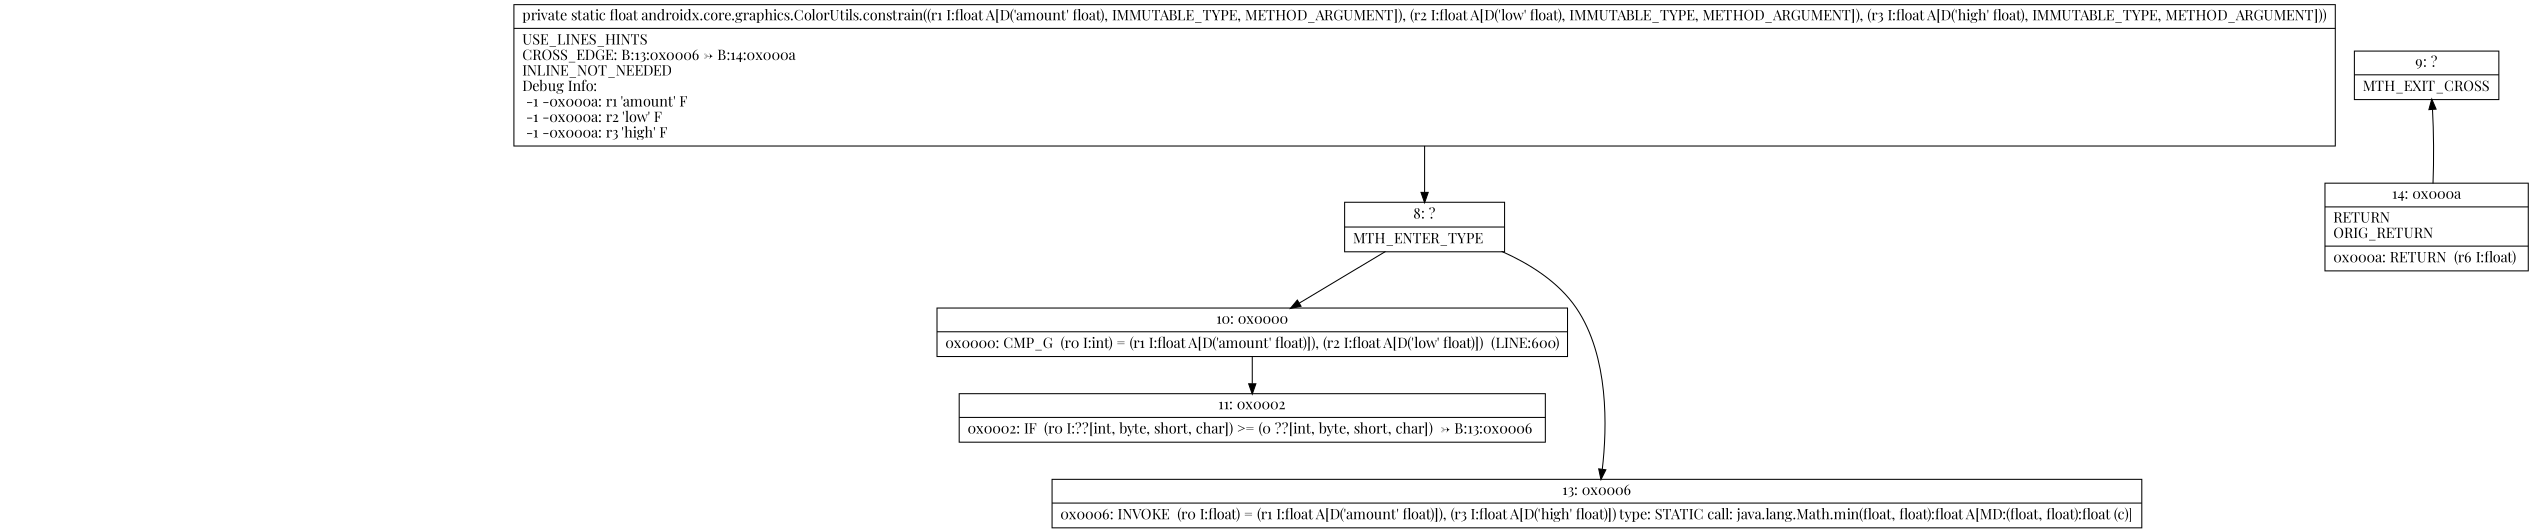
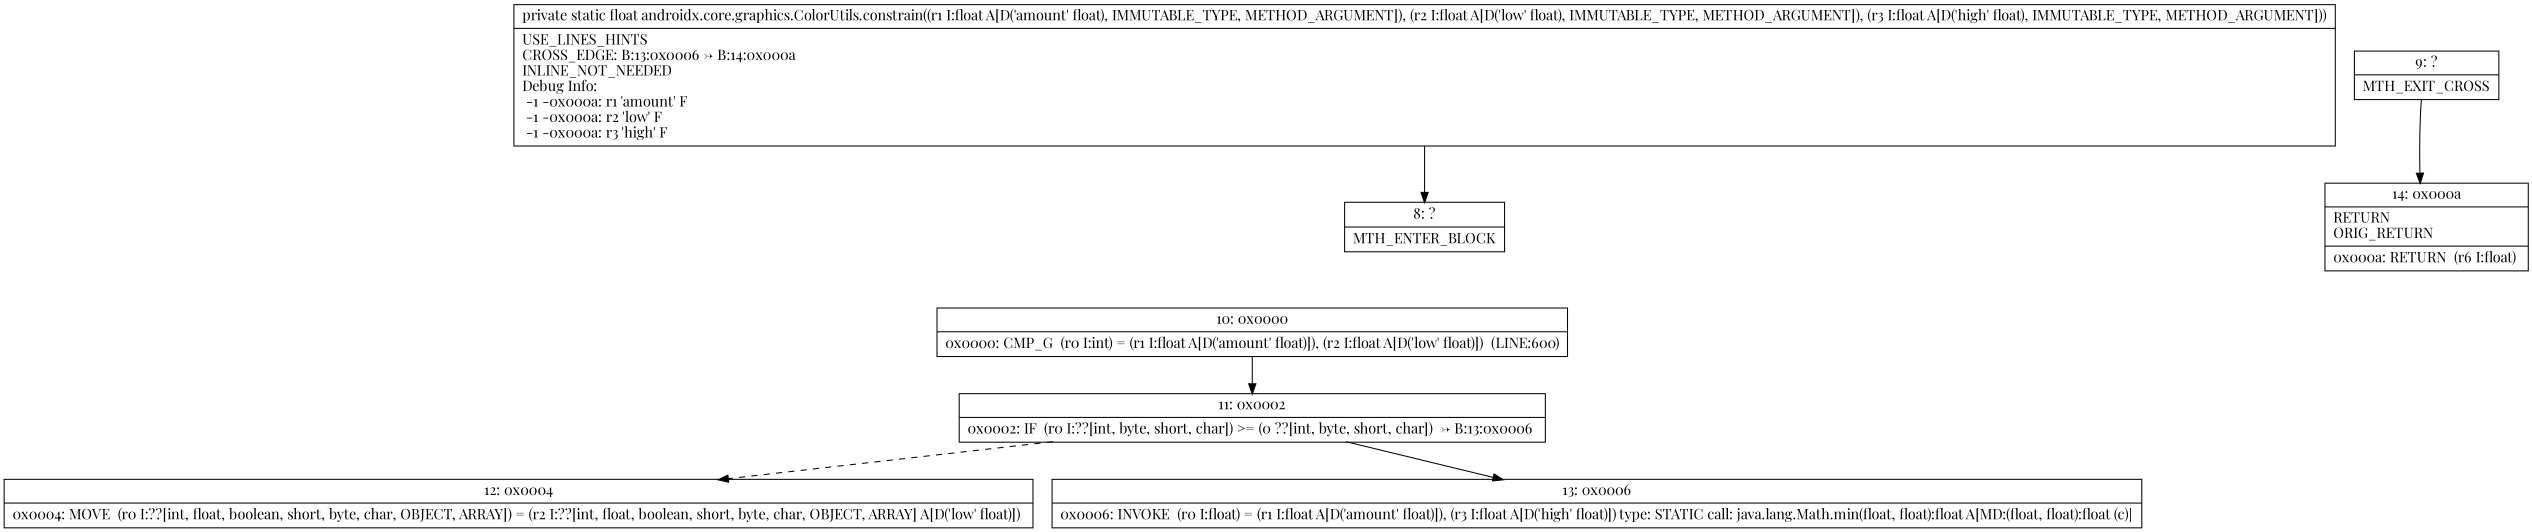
(2434, 146) -> (2420, 136)
(1418, 239) -> (1425, 239)
(1342, 277) -> none
(1592, 340) -> (1419, 460)
none -> (519, 504)
